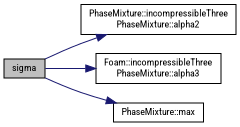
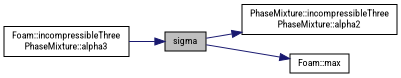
(65, 68) -> (142, 42)
(158, 112) -> (320, 64)
